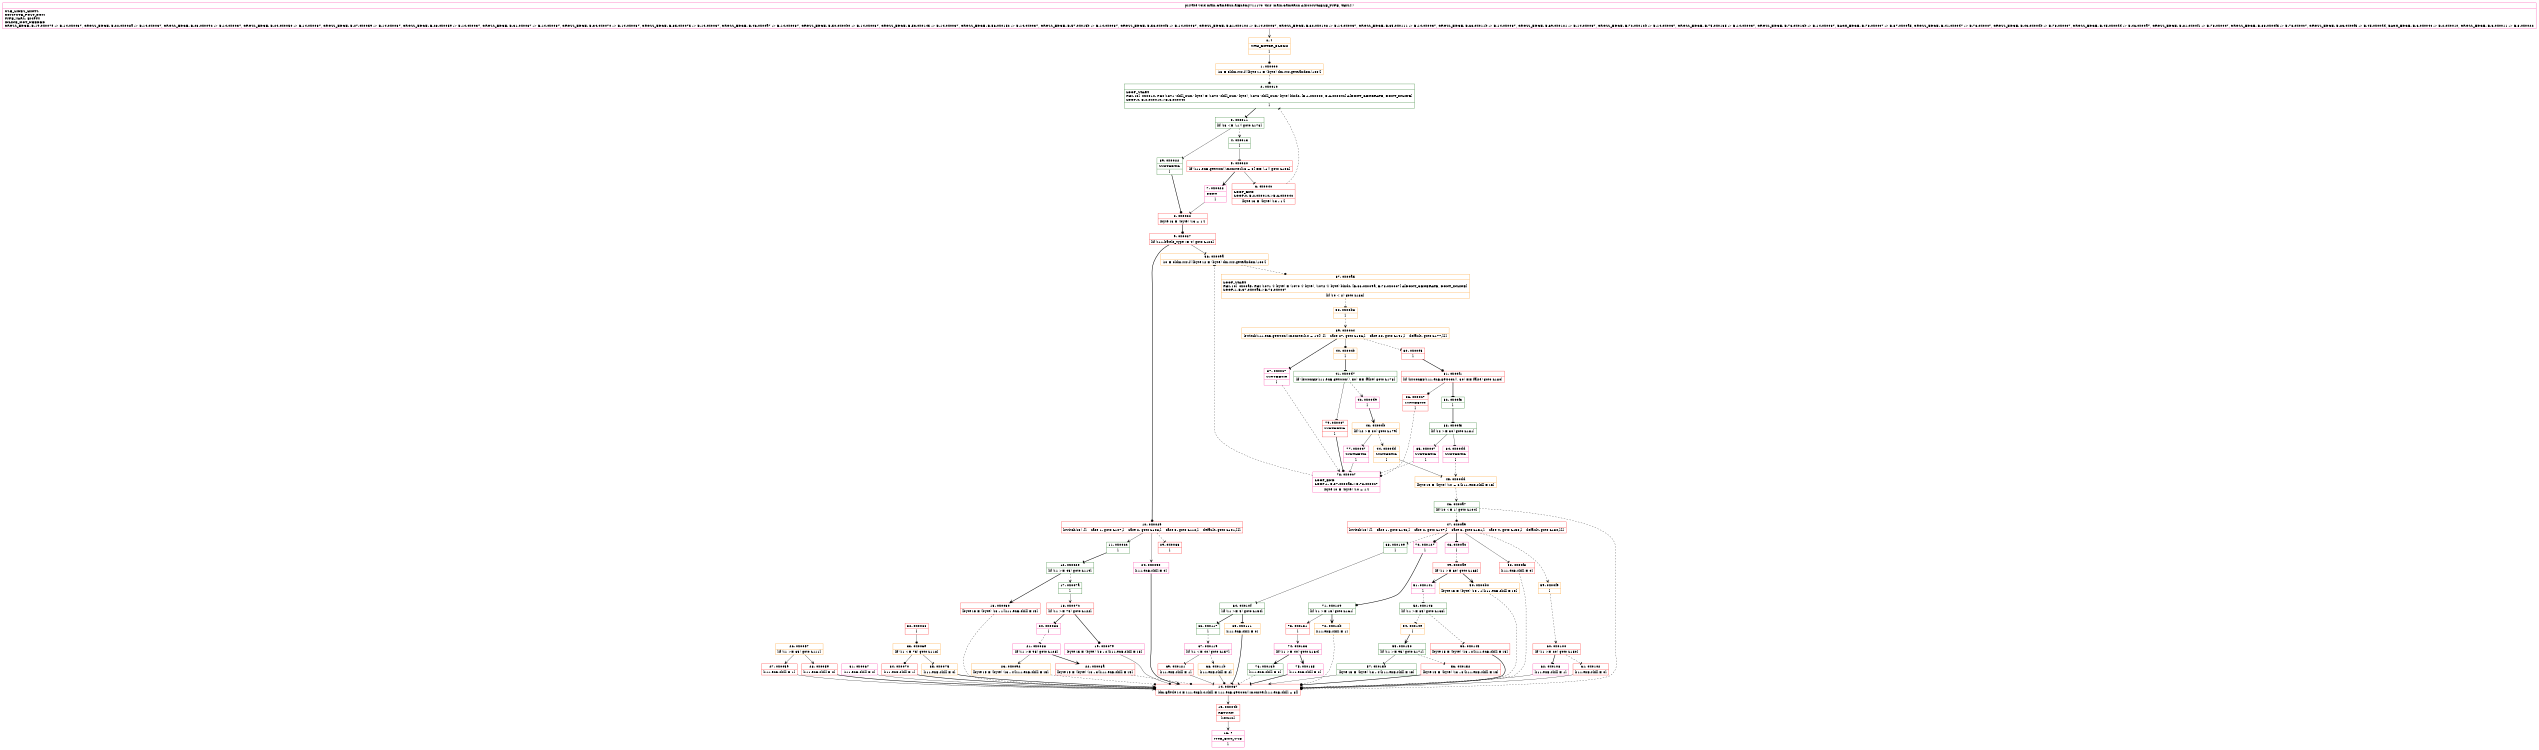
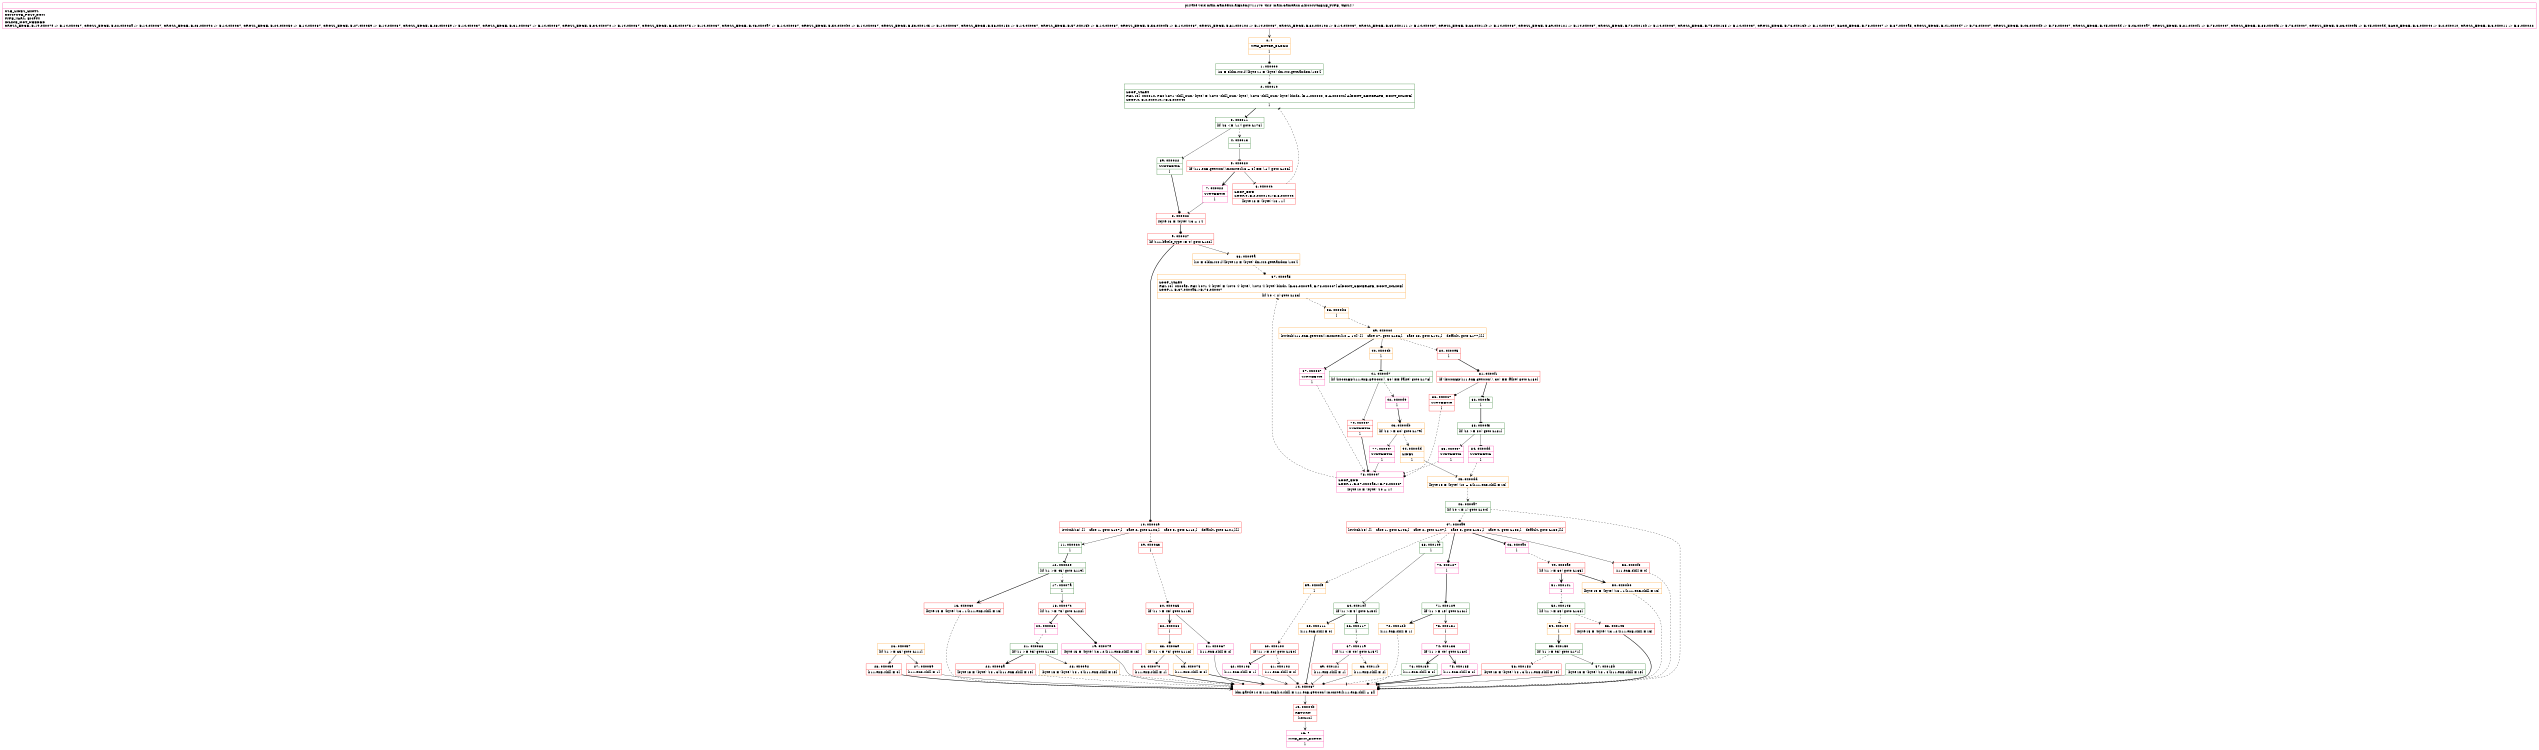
(1269, 69) -> (1269, 69)
(1212, 194) -> (1215, 194)
(1214, 404) -> (1272, 408)
(1386, 454) -> (1408, 454)
(1151, 568) -> none
none -> (1170, 609)
(1036, 649) -> (1034, 649)
(1228, 739) -> (1305, 739)
